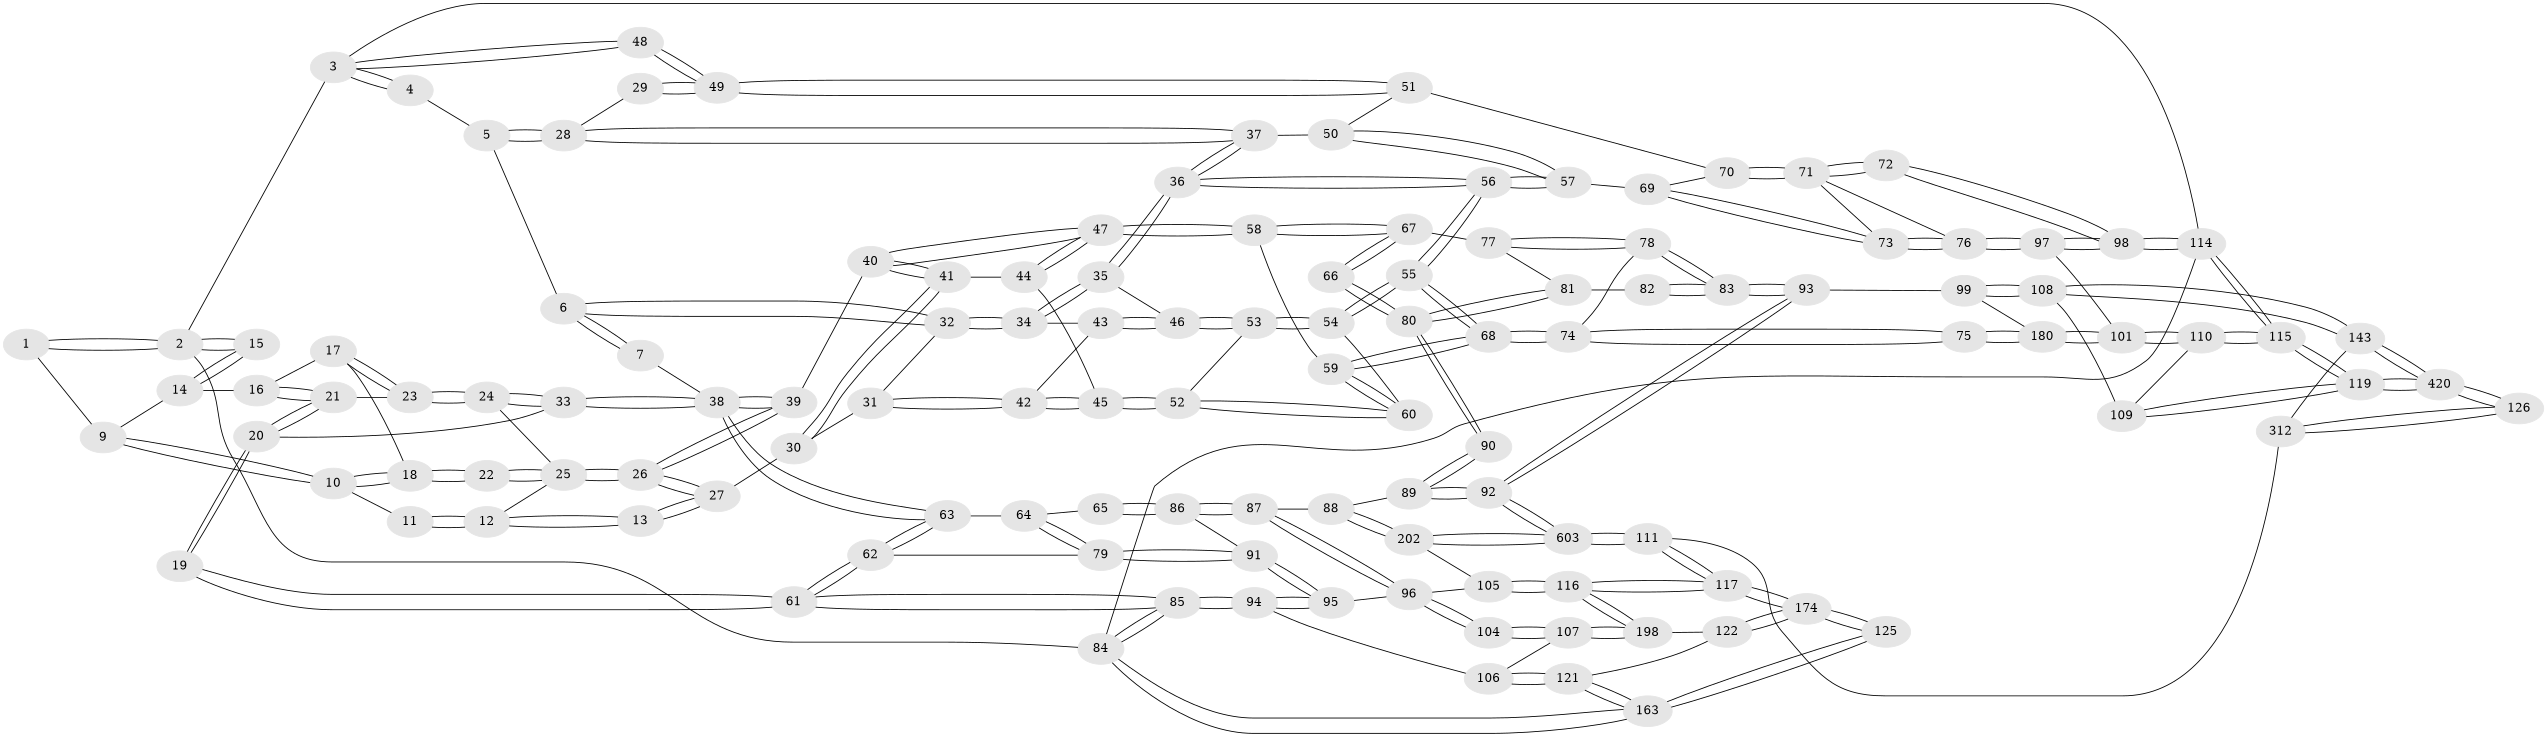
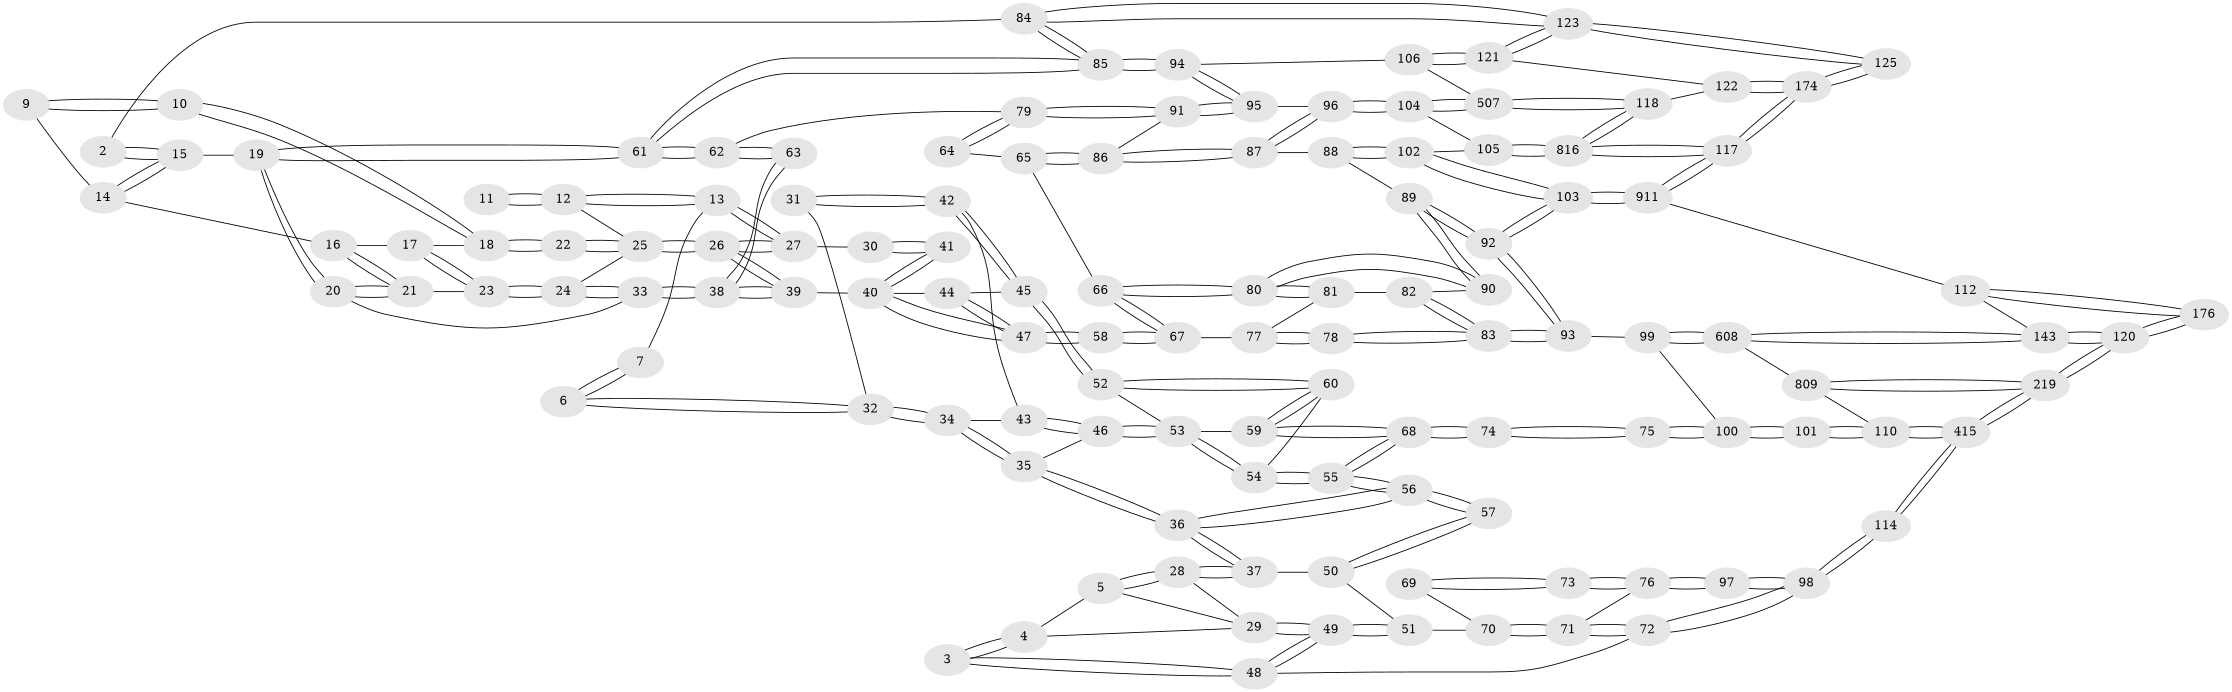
(1337, 3) -> none
none -> (218, 155)
(1608, 186) -> none
(257, 206) -> none
(1847, 209) -> none
(525, 222) -> (1178, 608)
none -> (1063, 225)
(986, 277) -> (909, 293)
(2076, 279) -> none
none -> (1449, 291)
(2042, 291) -> (1727, 338)
(1605, 296) -> none
(1284, 304) -> (1216, 432)
(2042, 337) -> (1727, 432)
(2281, 338) -> (1966, 432)
(26, 345) -> none
(679, 379) -> (674, 279)
(2360, 385) -> (2045, 385)
(2440, 385) -> (2125, 338)
(1623, 388) -> none
(2519, 408) -> (2204, 315)
(2122, 416) -> (1807, 385)
(832, 426) -> none
(2281, 432) -> (1966, 291)
(372, 503) -> none
(986, 516) -> none
(1568, 539) -> (1568, 198)
(1648, 539) -> (1648, 198)
(1409, 540) -> (1409, 153)
(1568, 587) -> (1568, 151)
(1448, 591) -> (1449, 128)
none -> (1139, 632)
(1568, 633) -> (1489, 104)
(1648, 633) -> (1648, 104)
none -> (1456, 672)
(1648, 711) -> (1568, 24)
